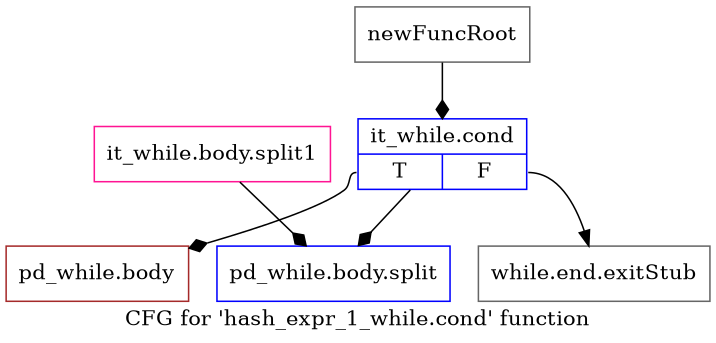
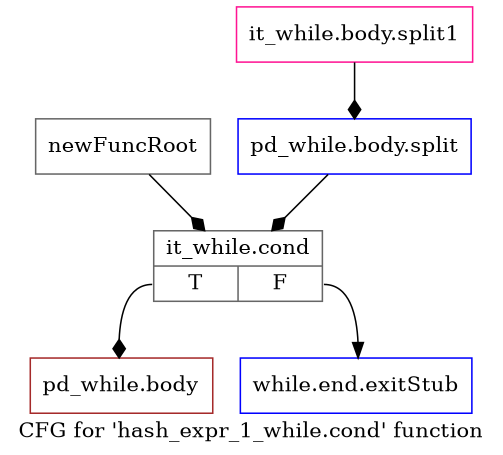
(442, 154) -> (238, 266)
(391, 211) -> (307, 196)
(594, 274) -> (356, 386)
